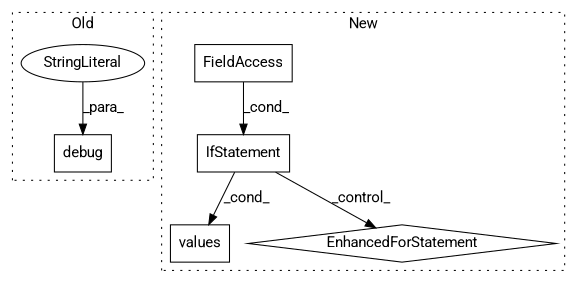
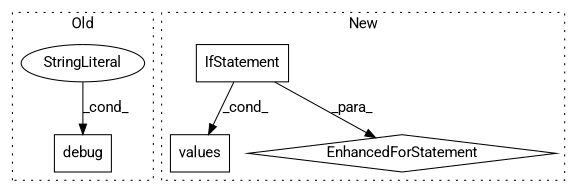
(243, 63) -> none
(104, 108) -> (106, 108)
(361, 198) -> (352, 108)
